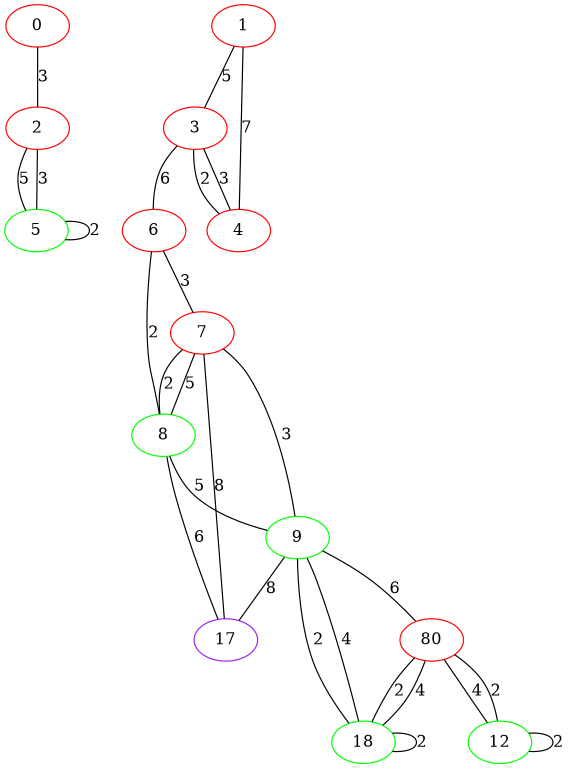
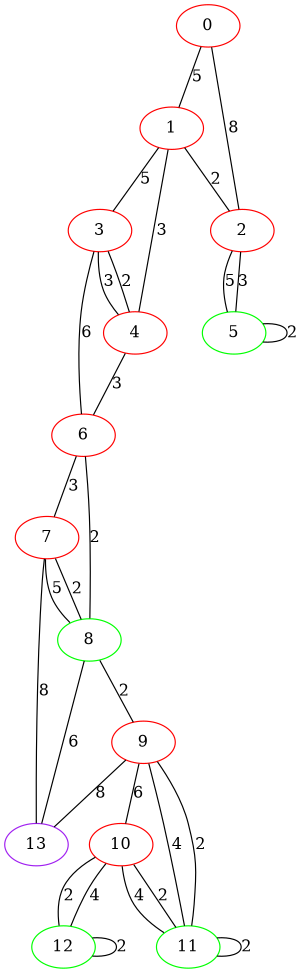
(44, 77) -> (234, 128)
none -> (190, 77)
(247, 128) -> (162, 231)
none -> (207, 179)
none -> (109, 384)
(273, 426) -> none
(200, 486) -> (125, 691)
(298, 538) -> (144, 742)
(226, 640) -> (36, 845)
(432, 640) -> (121, 845)
(364, 742) -> (188, 947)
